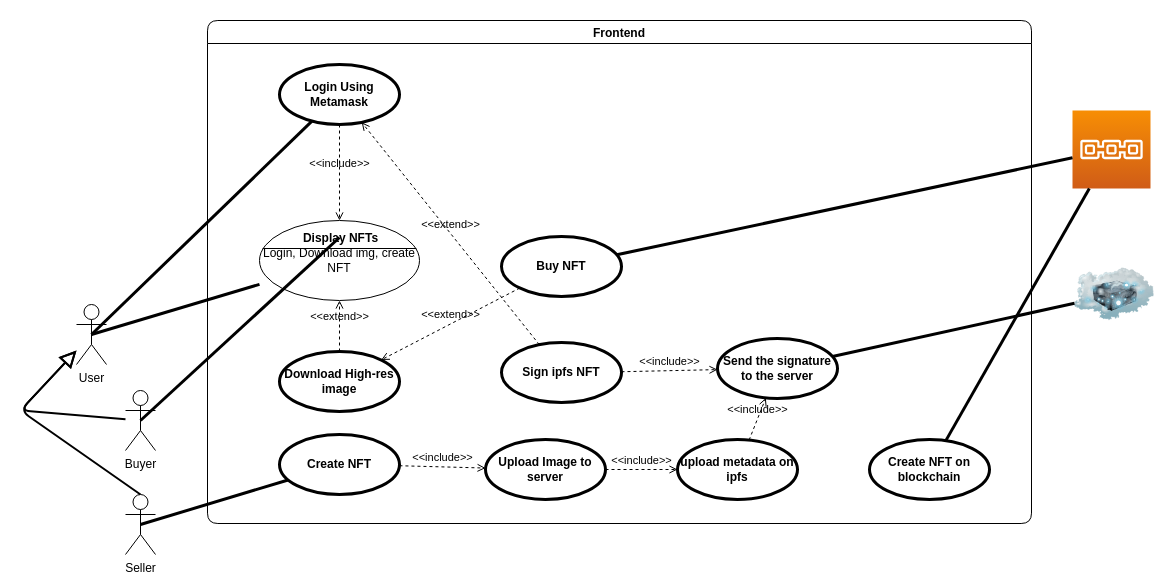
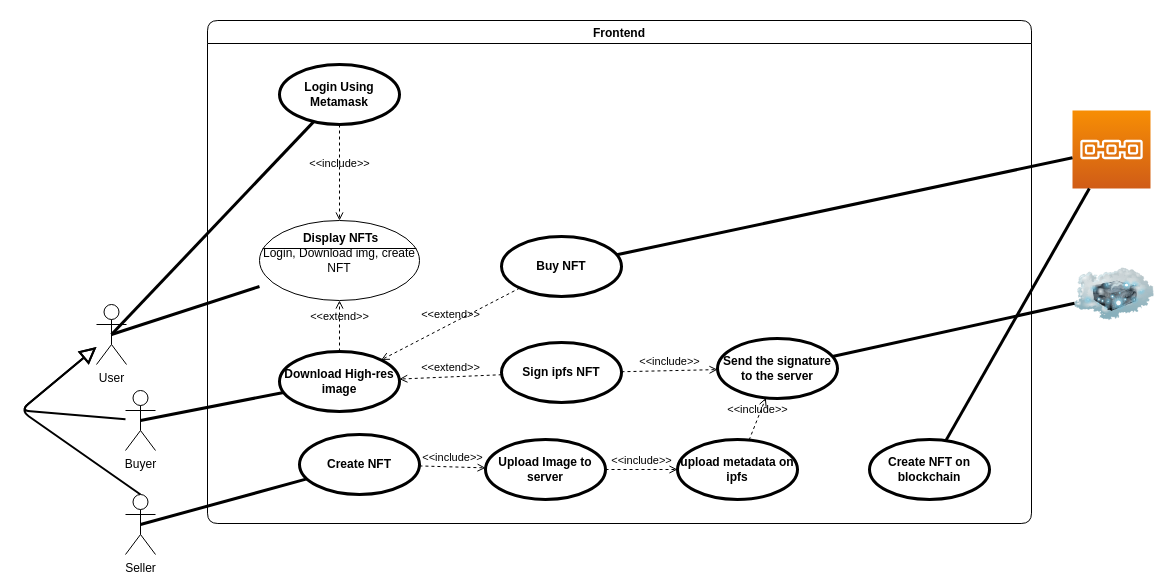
(451, 234) -> (452, 377)
(241, 328) -> (213, 406)
(92, 335) -> (112, 335)
(340, 465) -> (360, 465)
